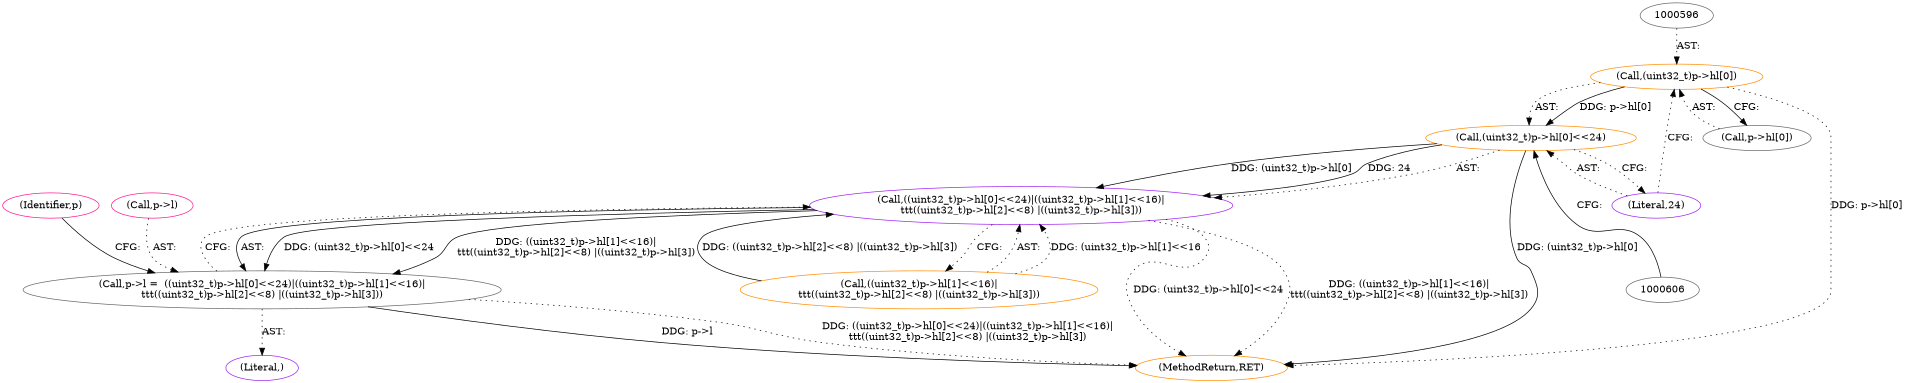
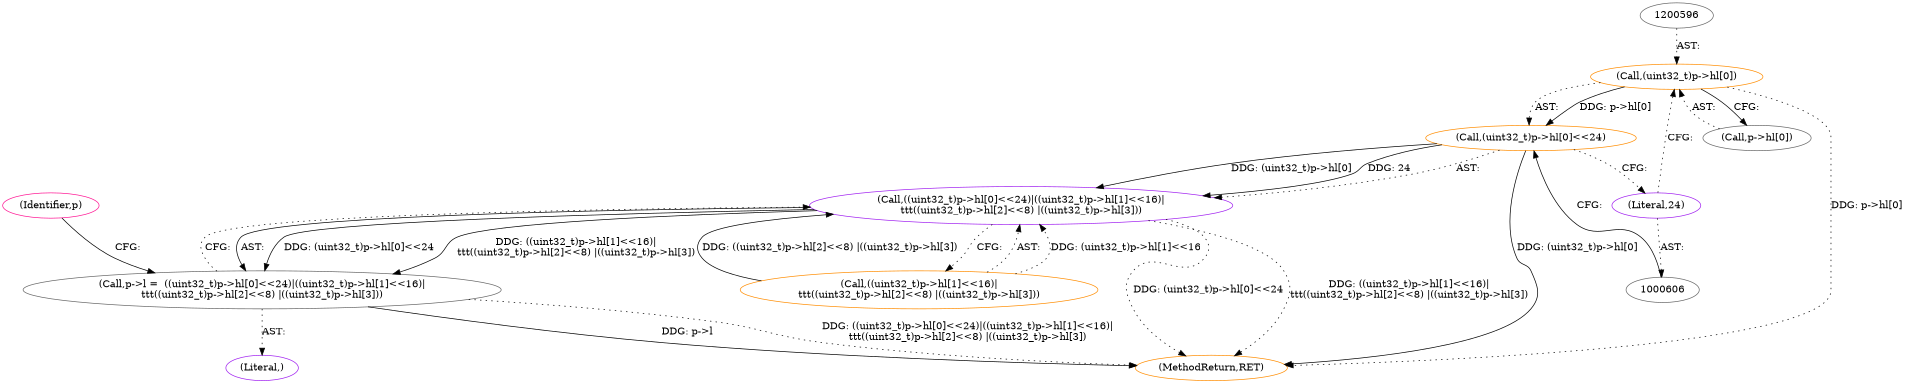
(1677, 15) -> (1677, 15)
(1588, 180) -> (1659, 244)
(152, 206) -> none
